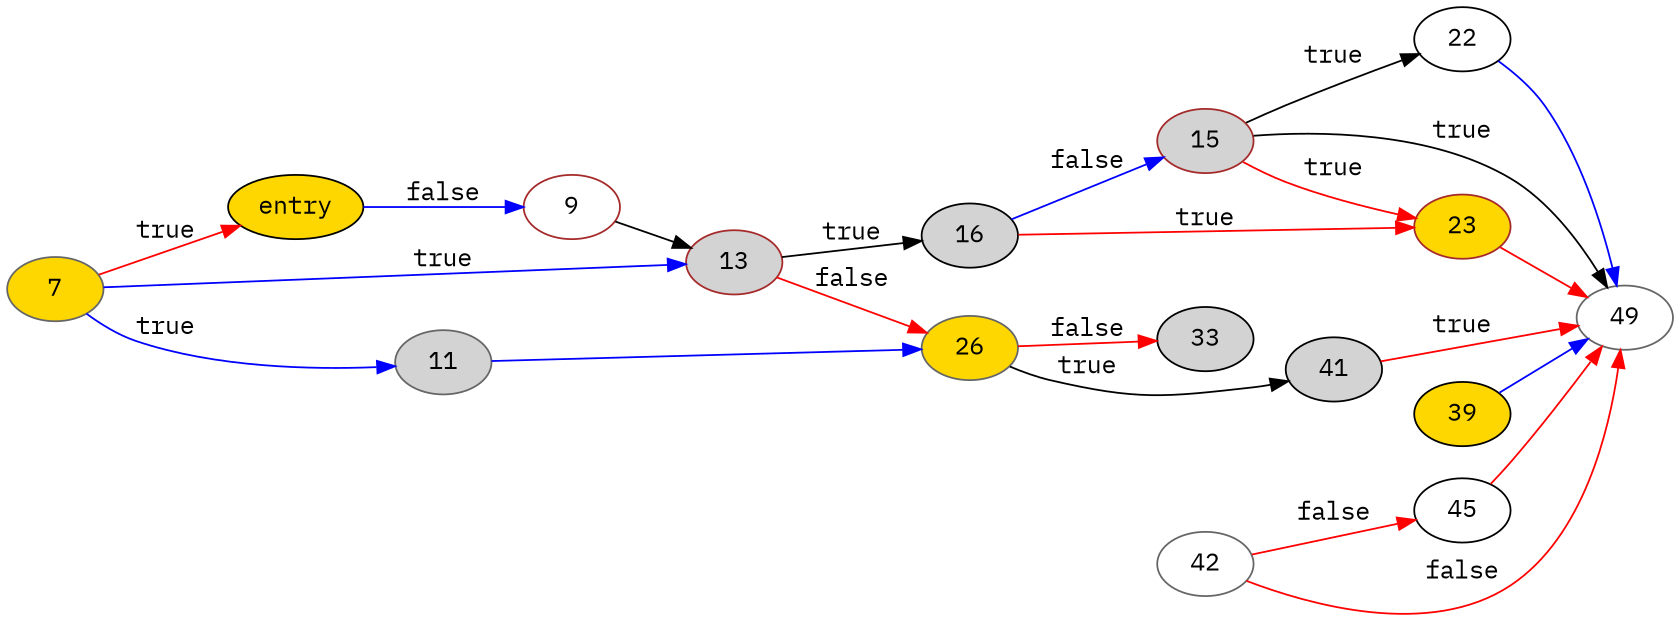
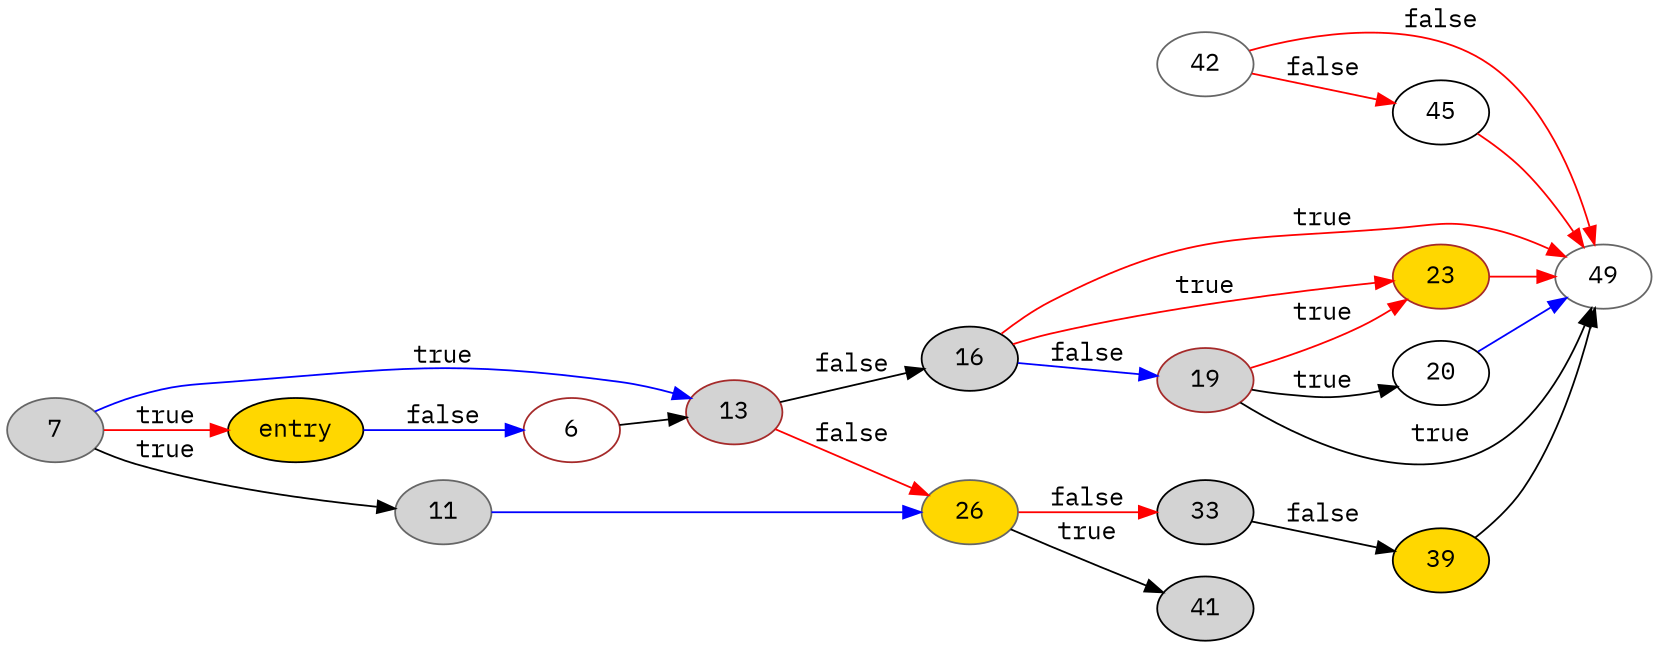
(1462, 39) -> (1441, 373)
(1205, 141) -> (1205, 380)
(572, 207) -> (572, 430)
(852, 233) -> (852, 365)
(55, 289) -> (55, 430)
(1470, 345) -> (1267, 237)
(227, 361) -> (234, 487)
(1536, 371) -> (1550, 442)
none -> (1314, 534)
